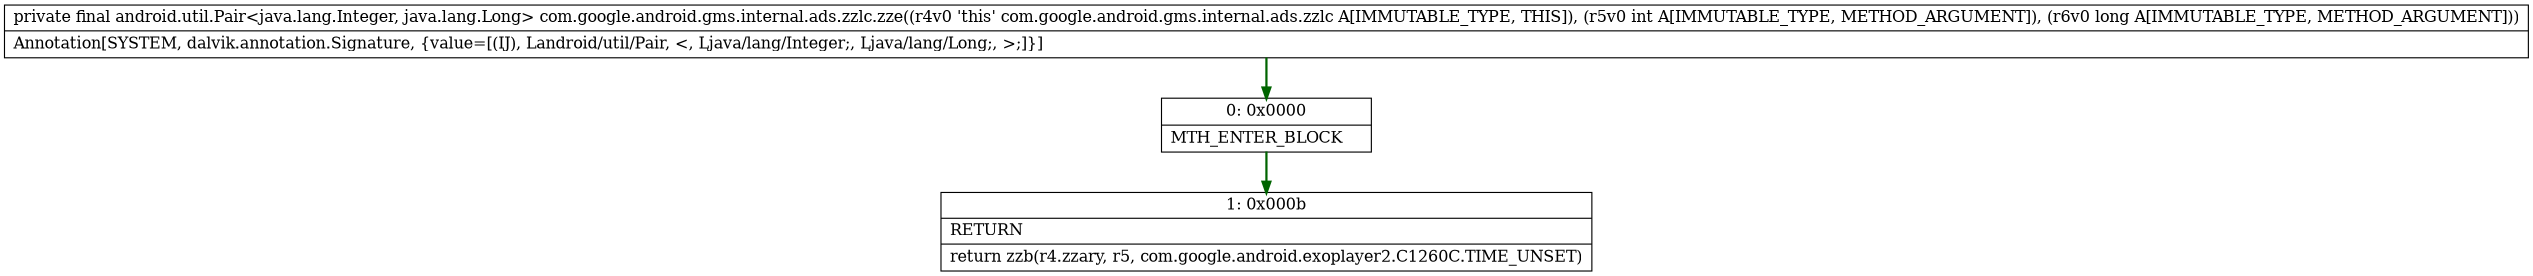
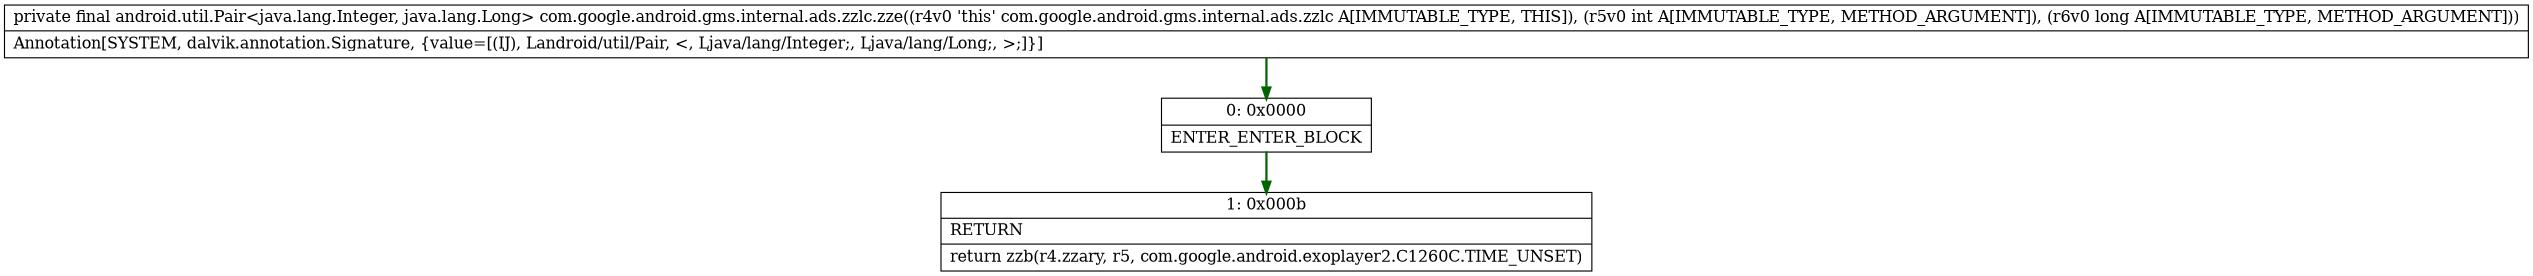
(1257, 138) -> (1266, 138)
